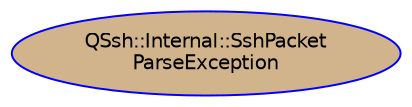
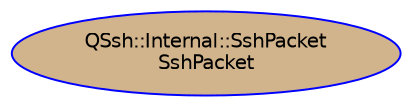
(206, 53) -> (206, 53)
